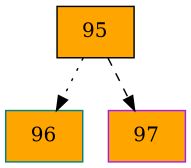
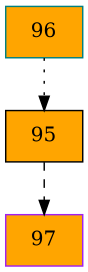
(73, 78) -> (44, 77)
